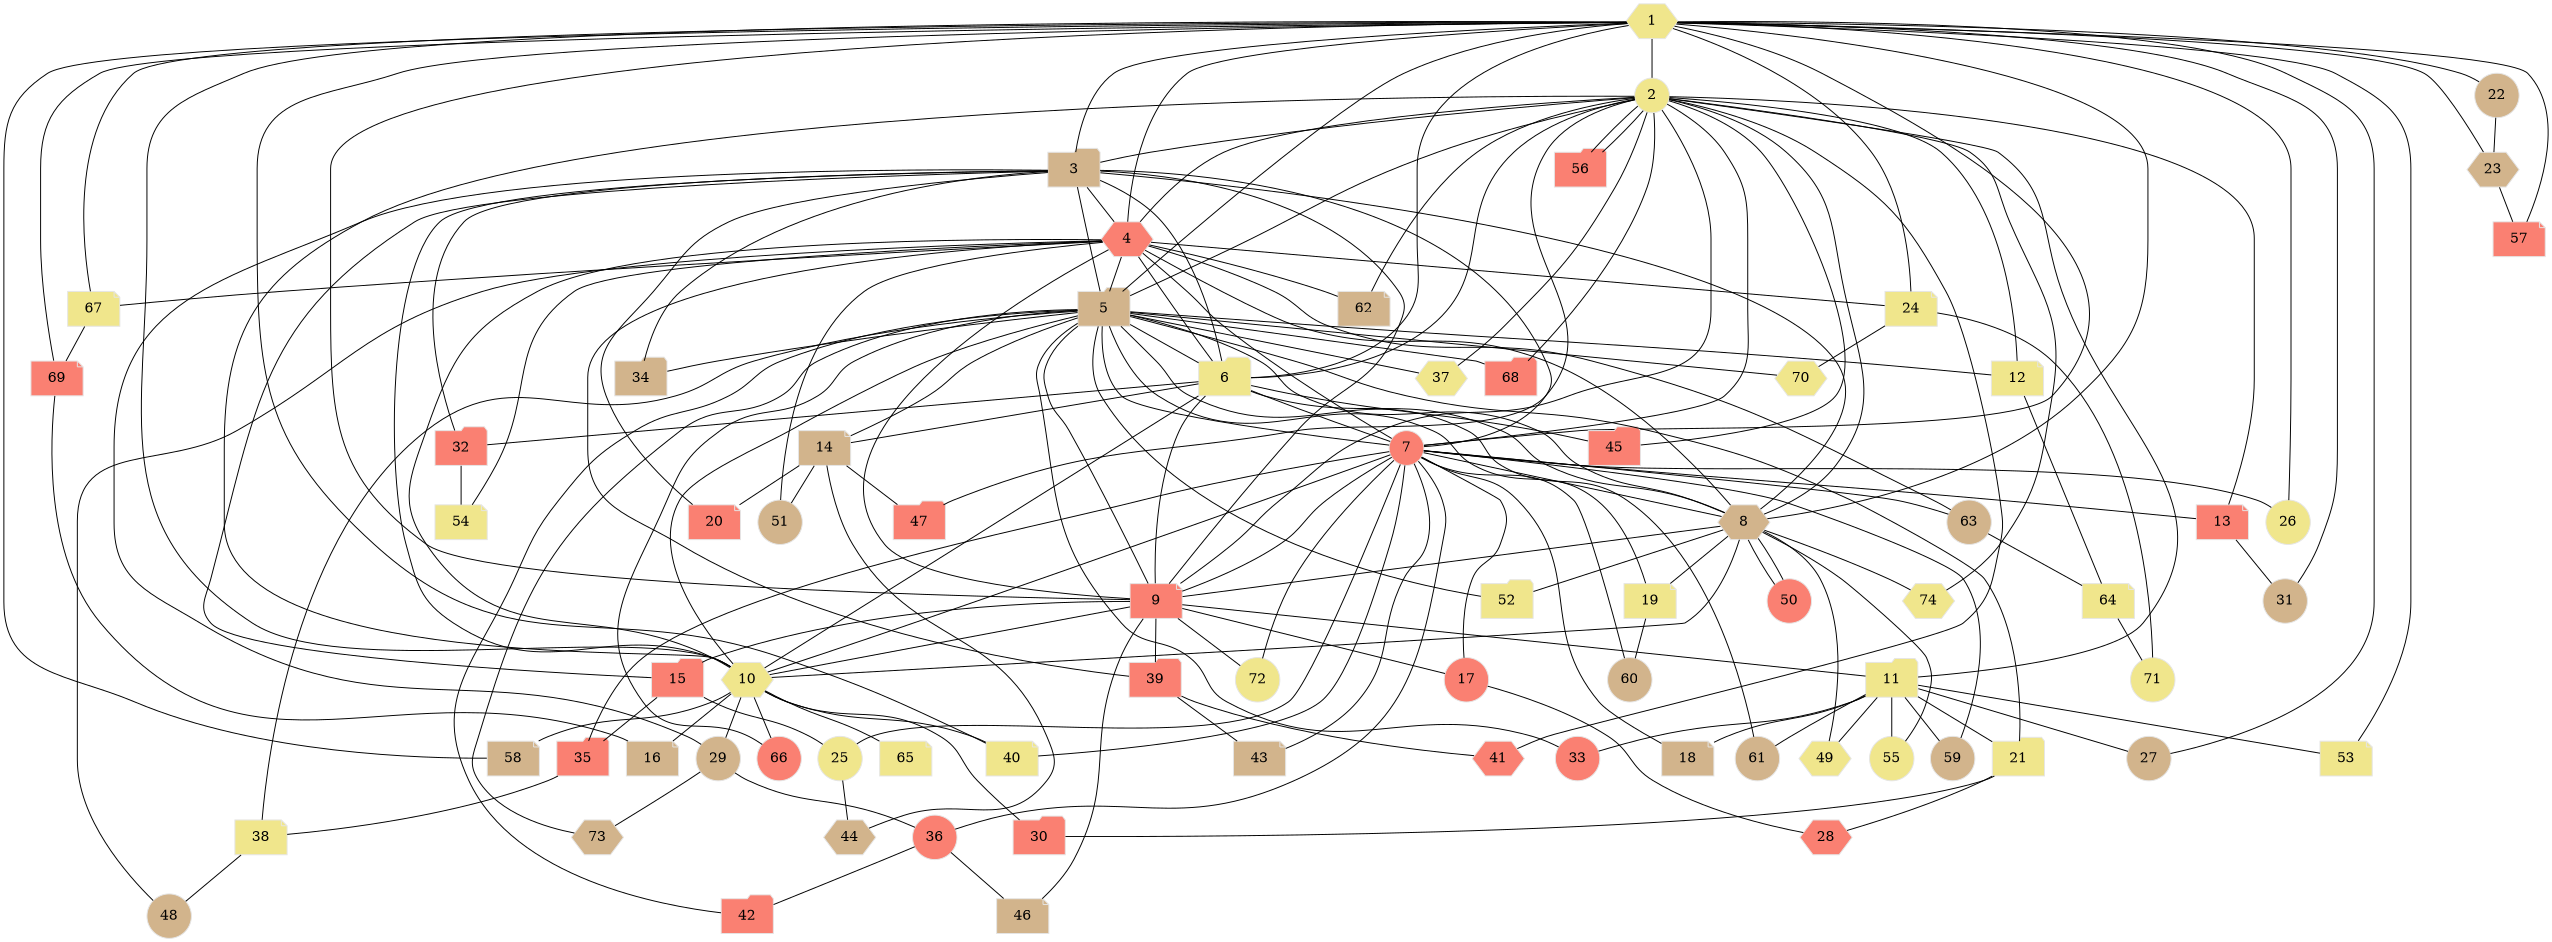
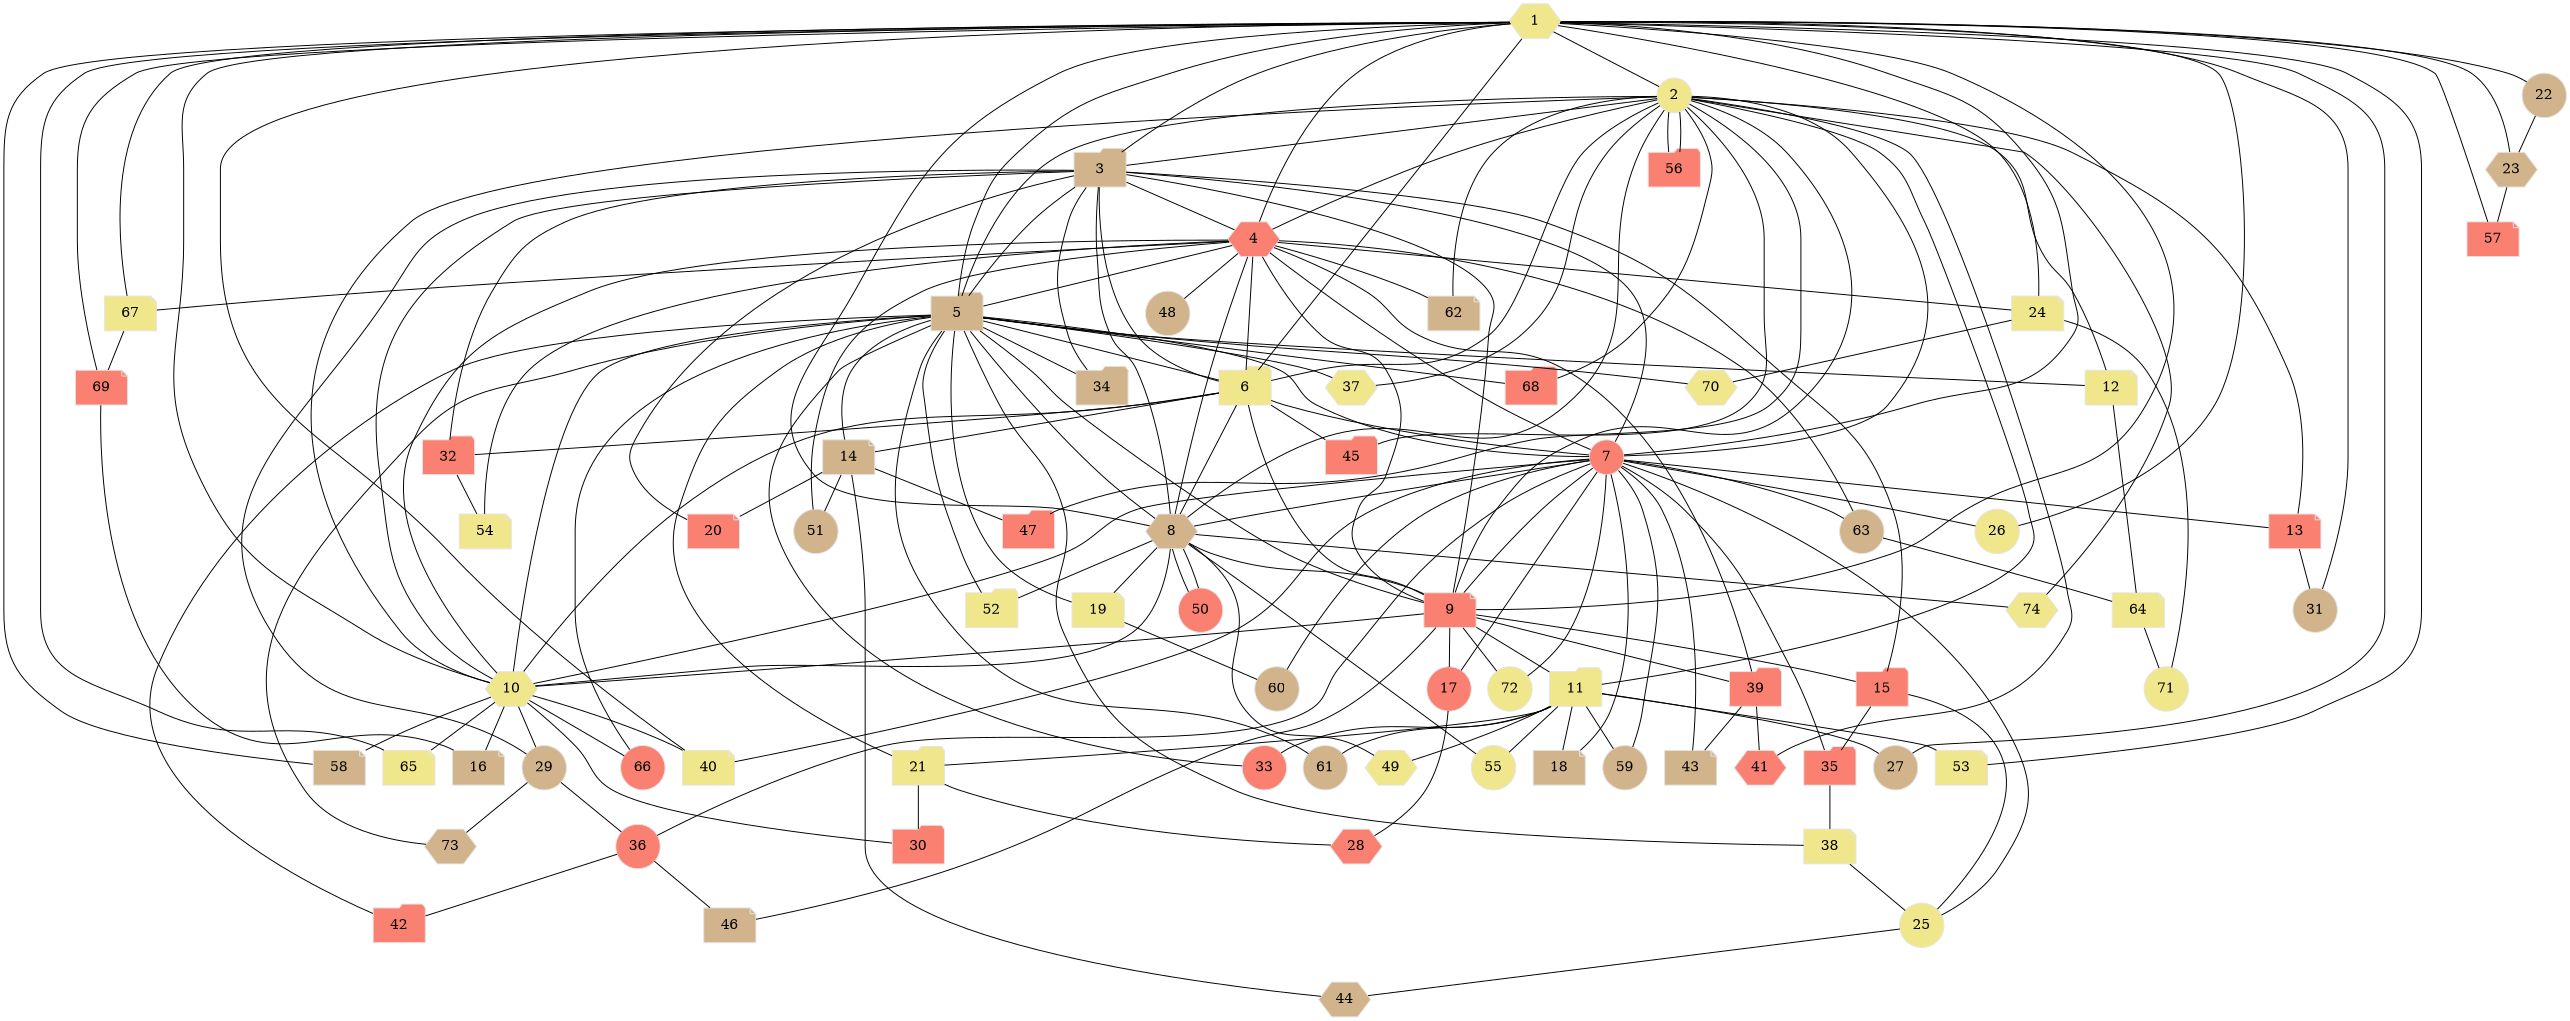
none -> (84, 74)
(213, 878) -> (1878, 887)
